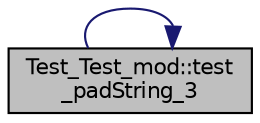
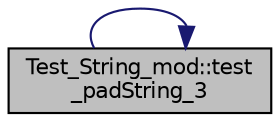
(130, 81) -> (140, 81)
